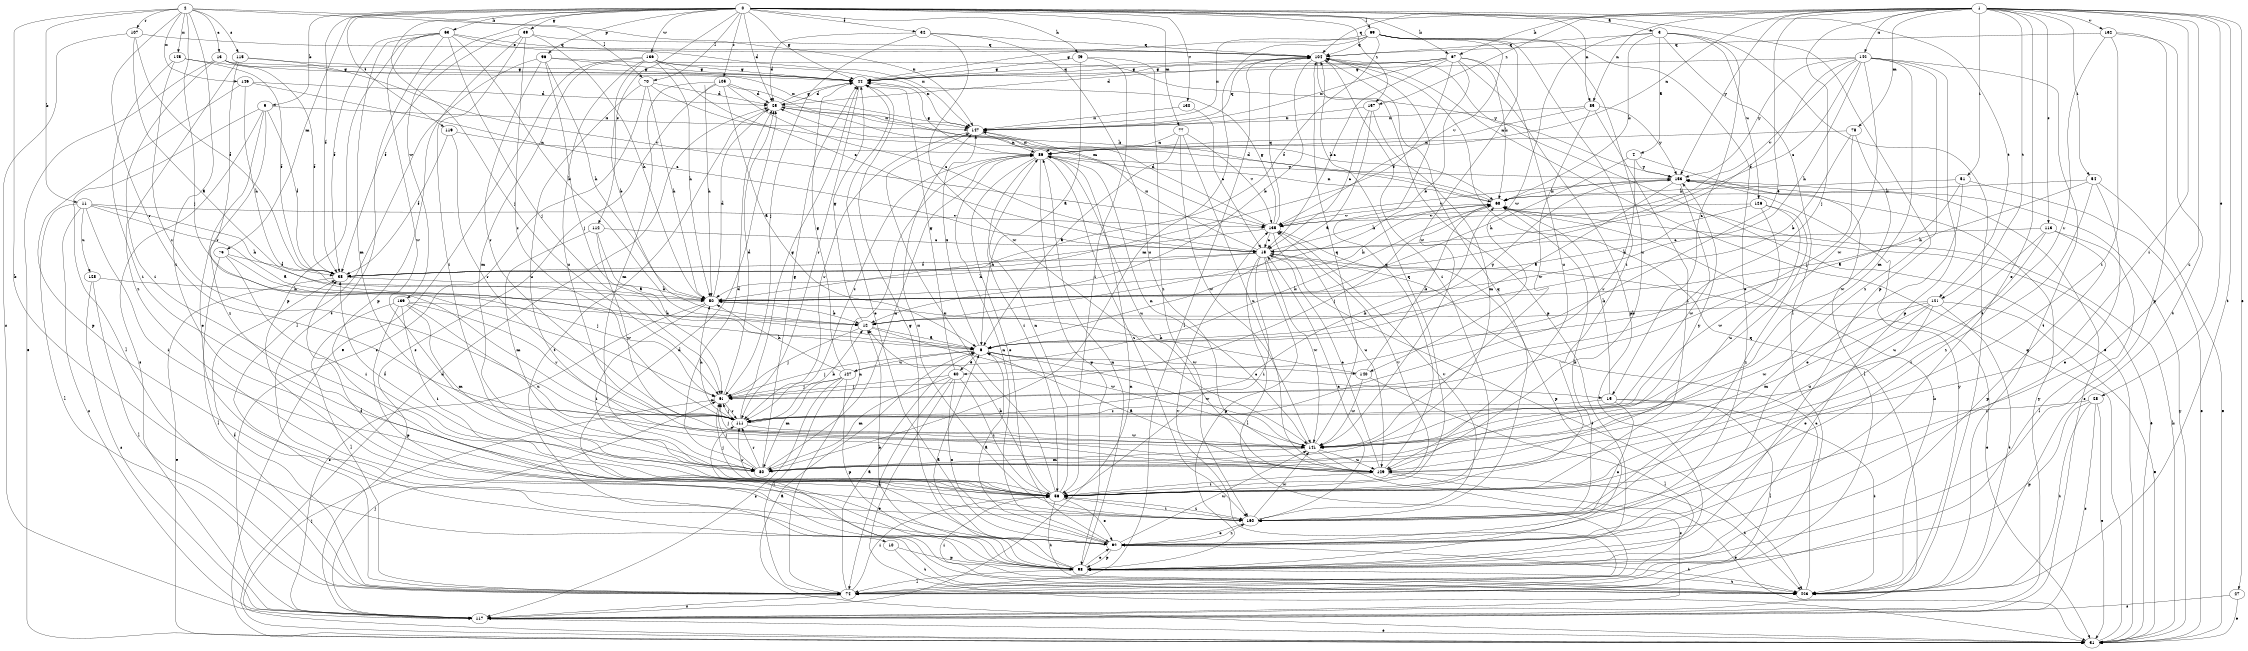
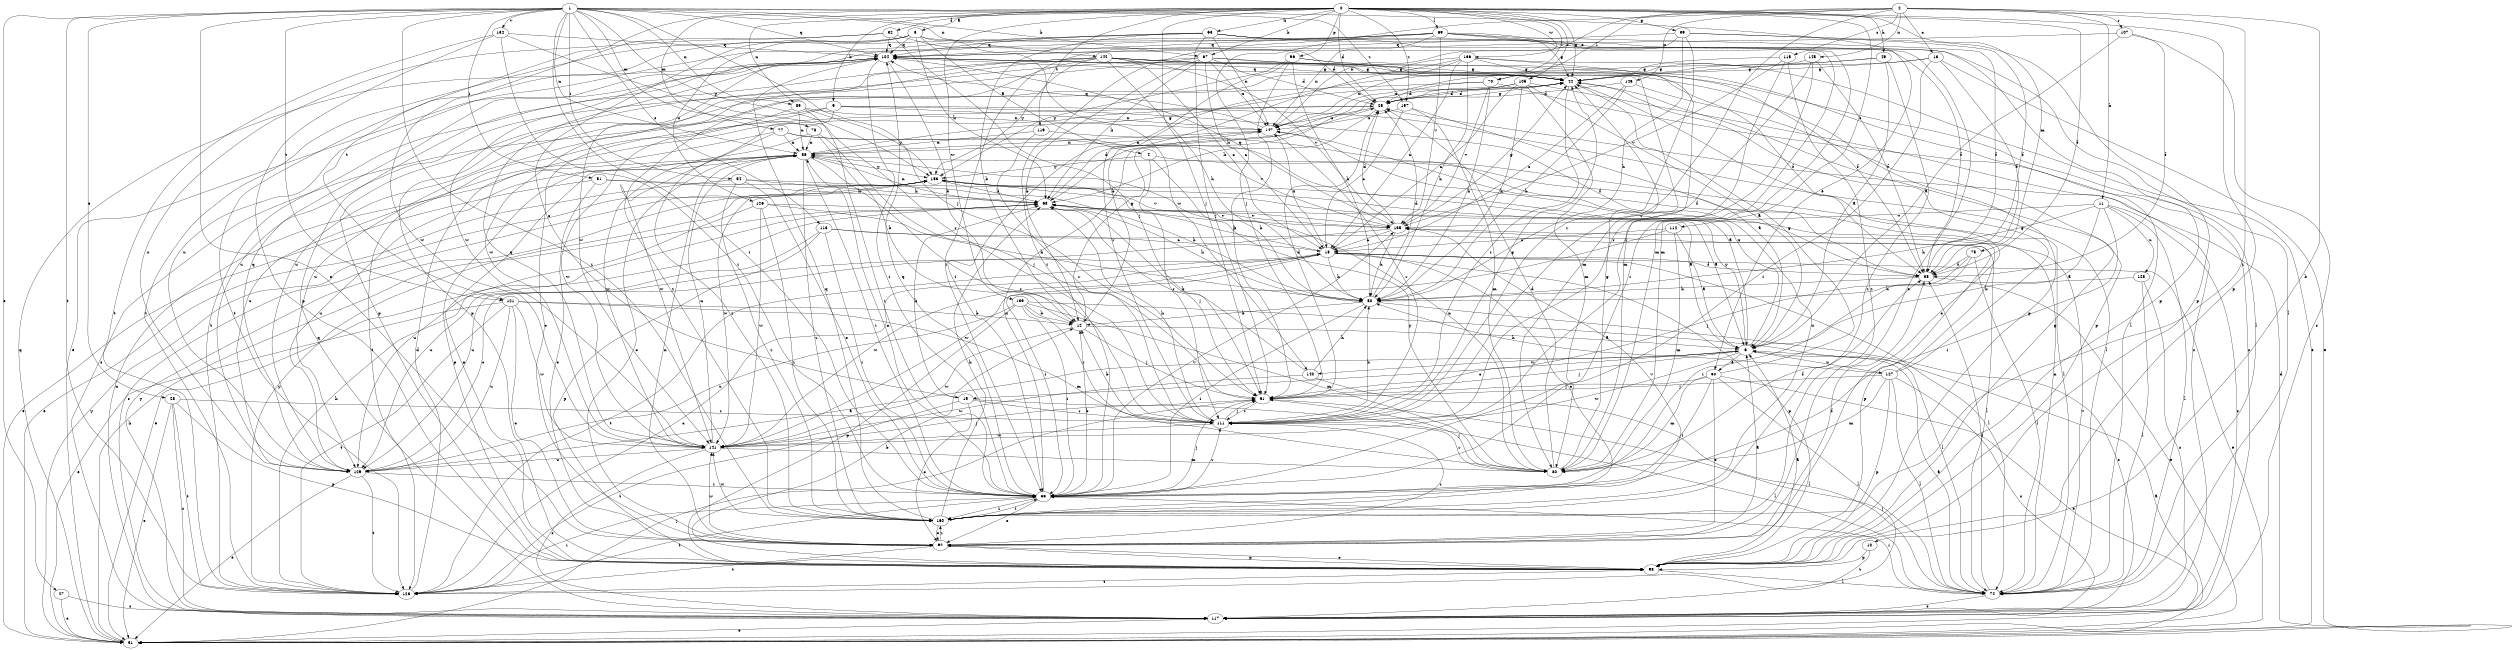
(1187, 106) -> none
(1095, 155) -> (1466, 155)
(1713, 522) -> (861, 377)
(1805, 594) -> (407, 594)
